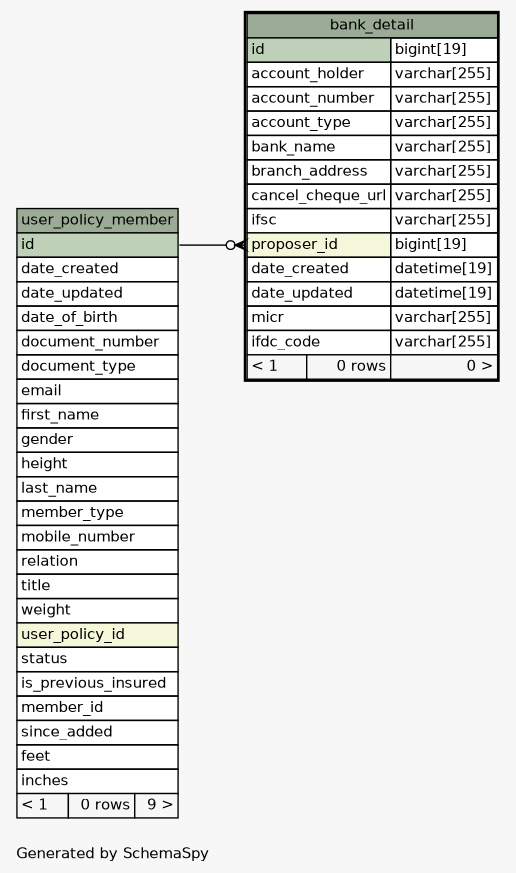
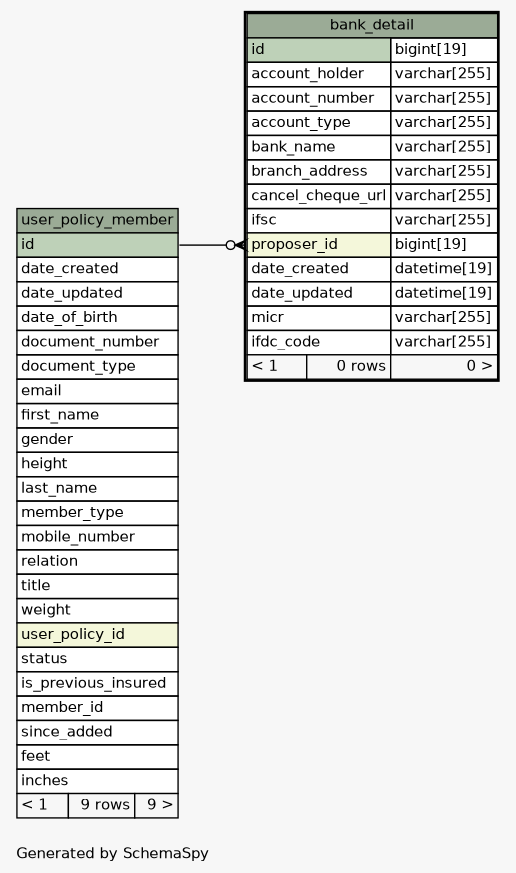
(106, 805) -> (106, 805)
